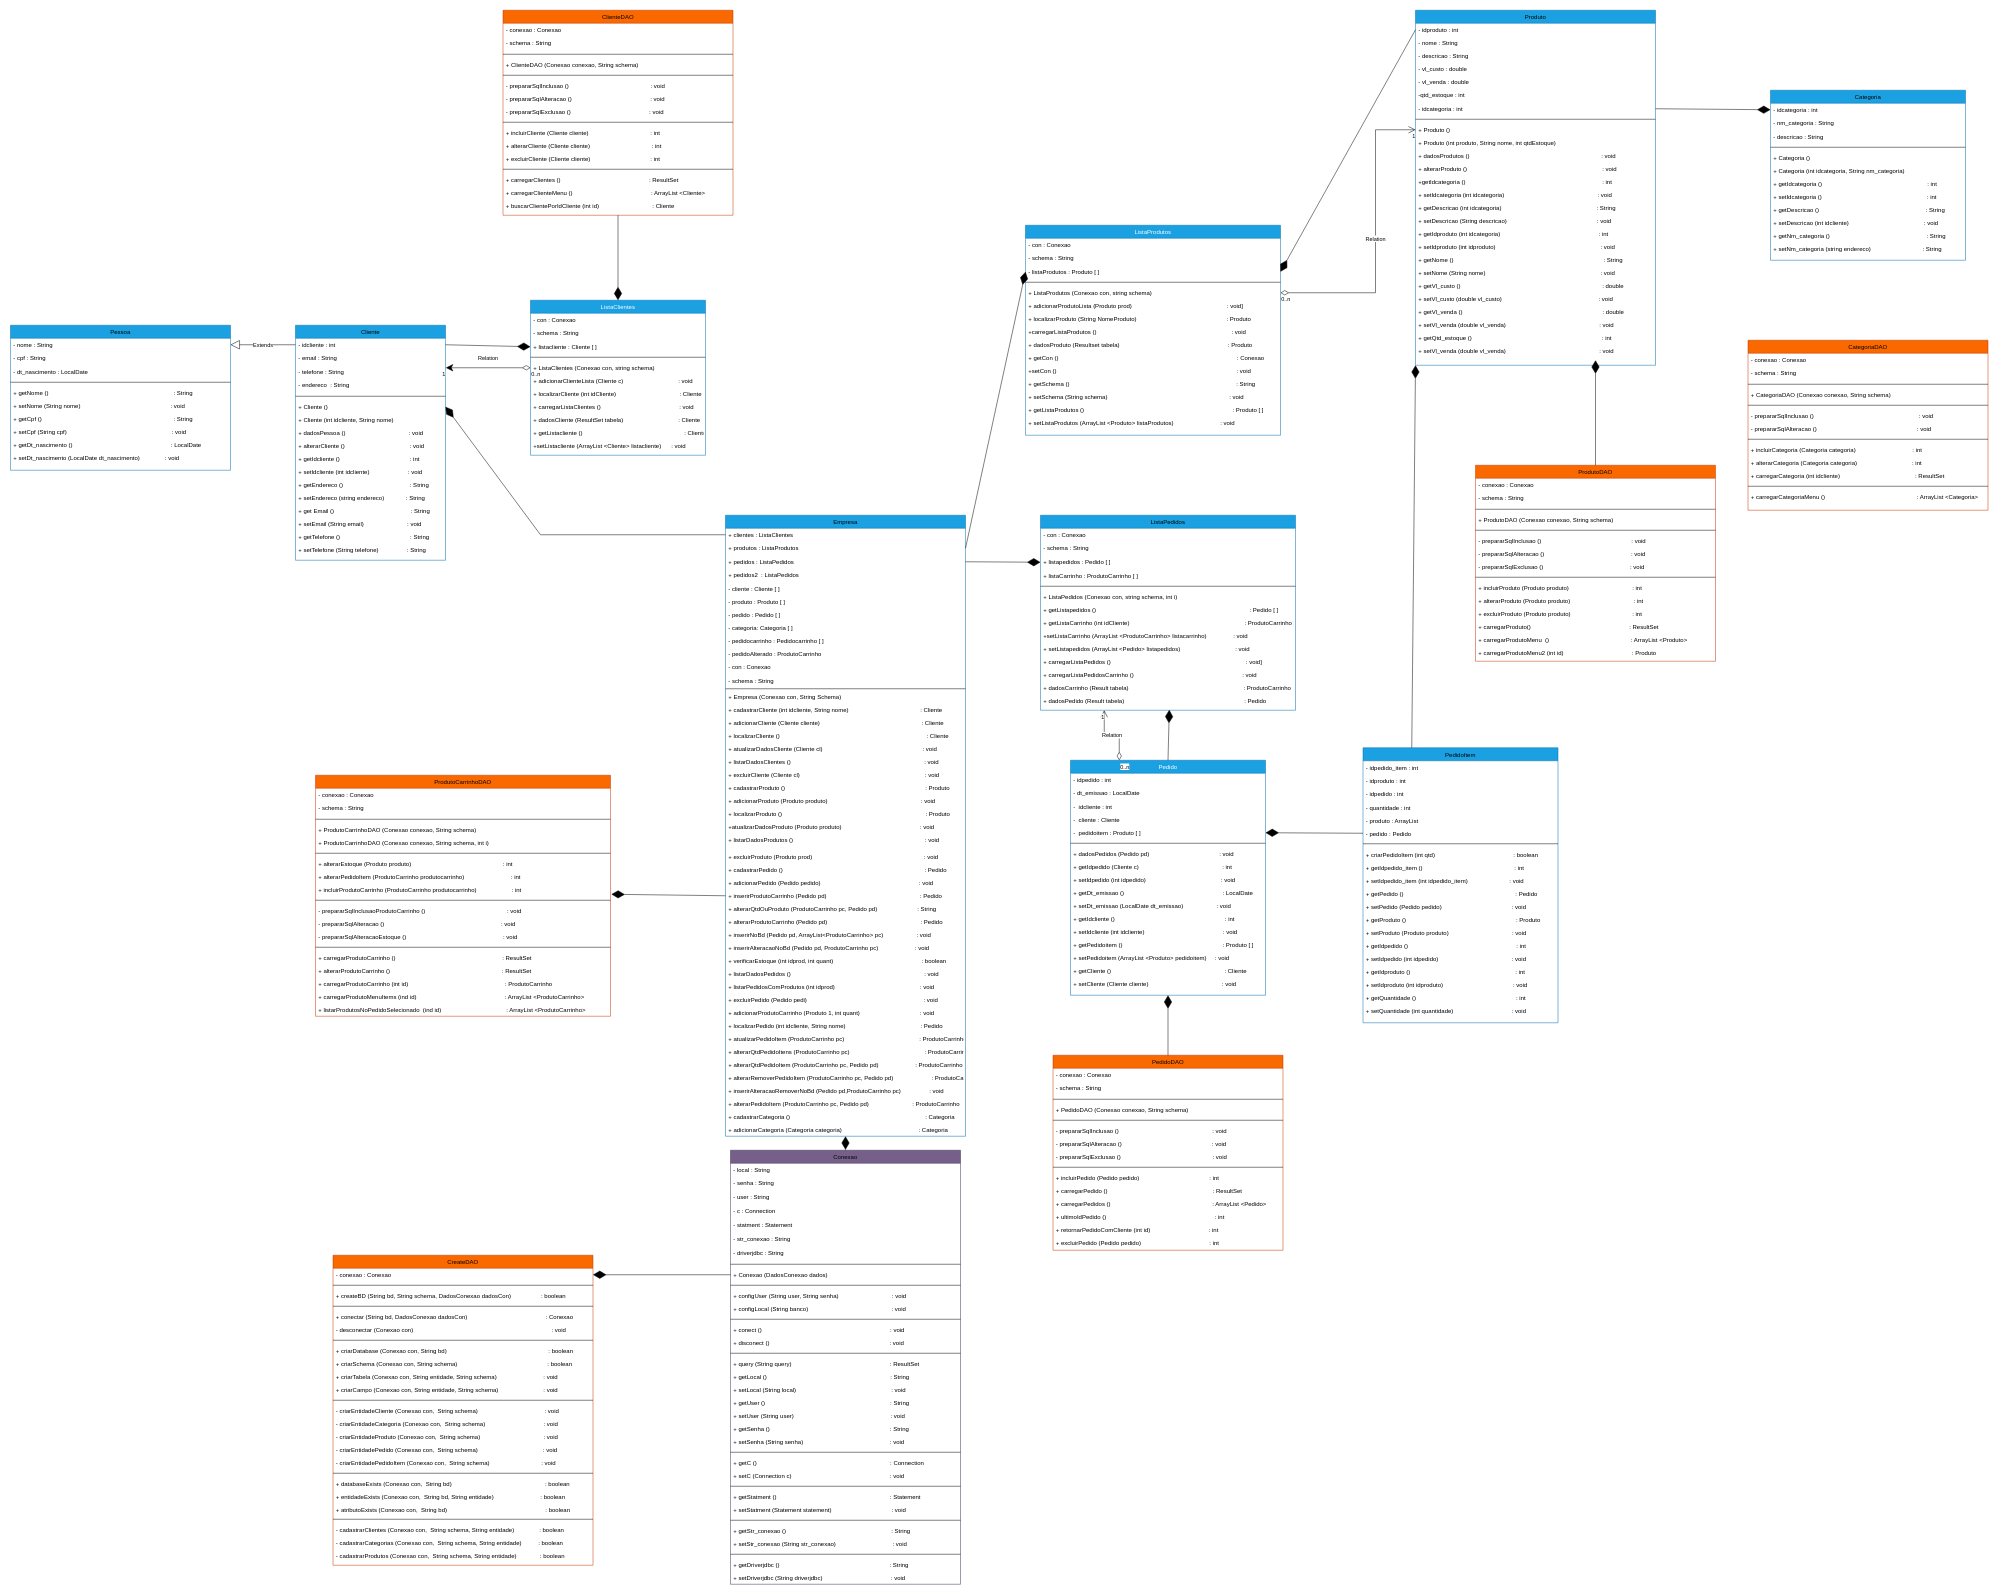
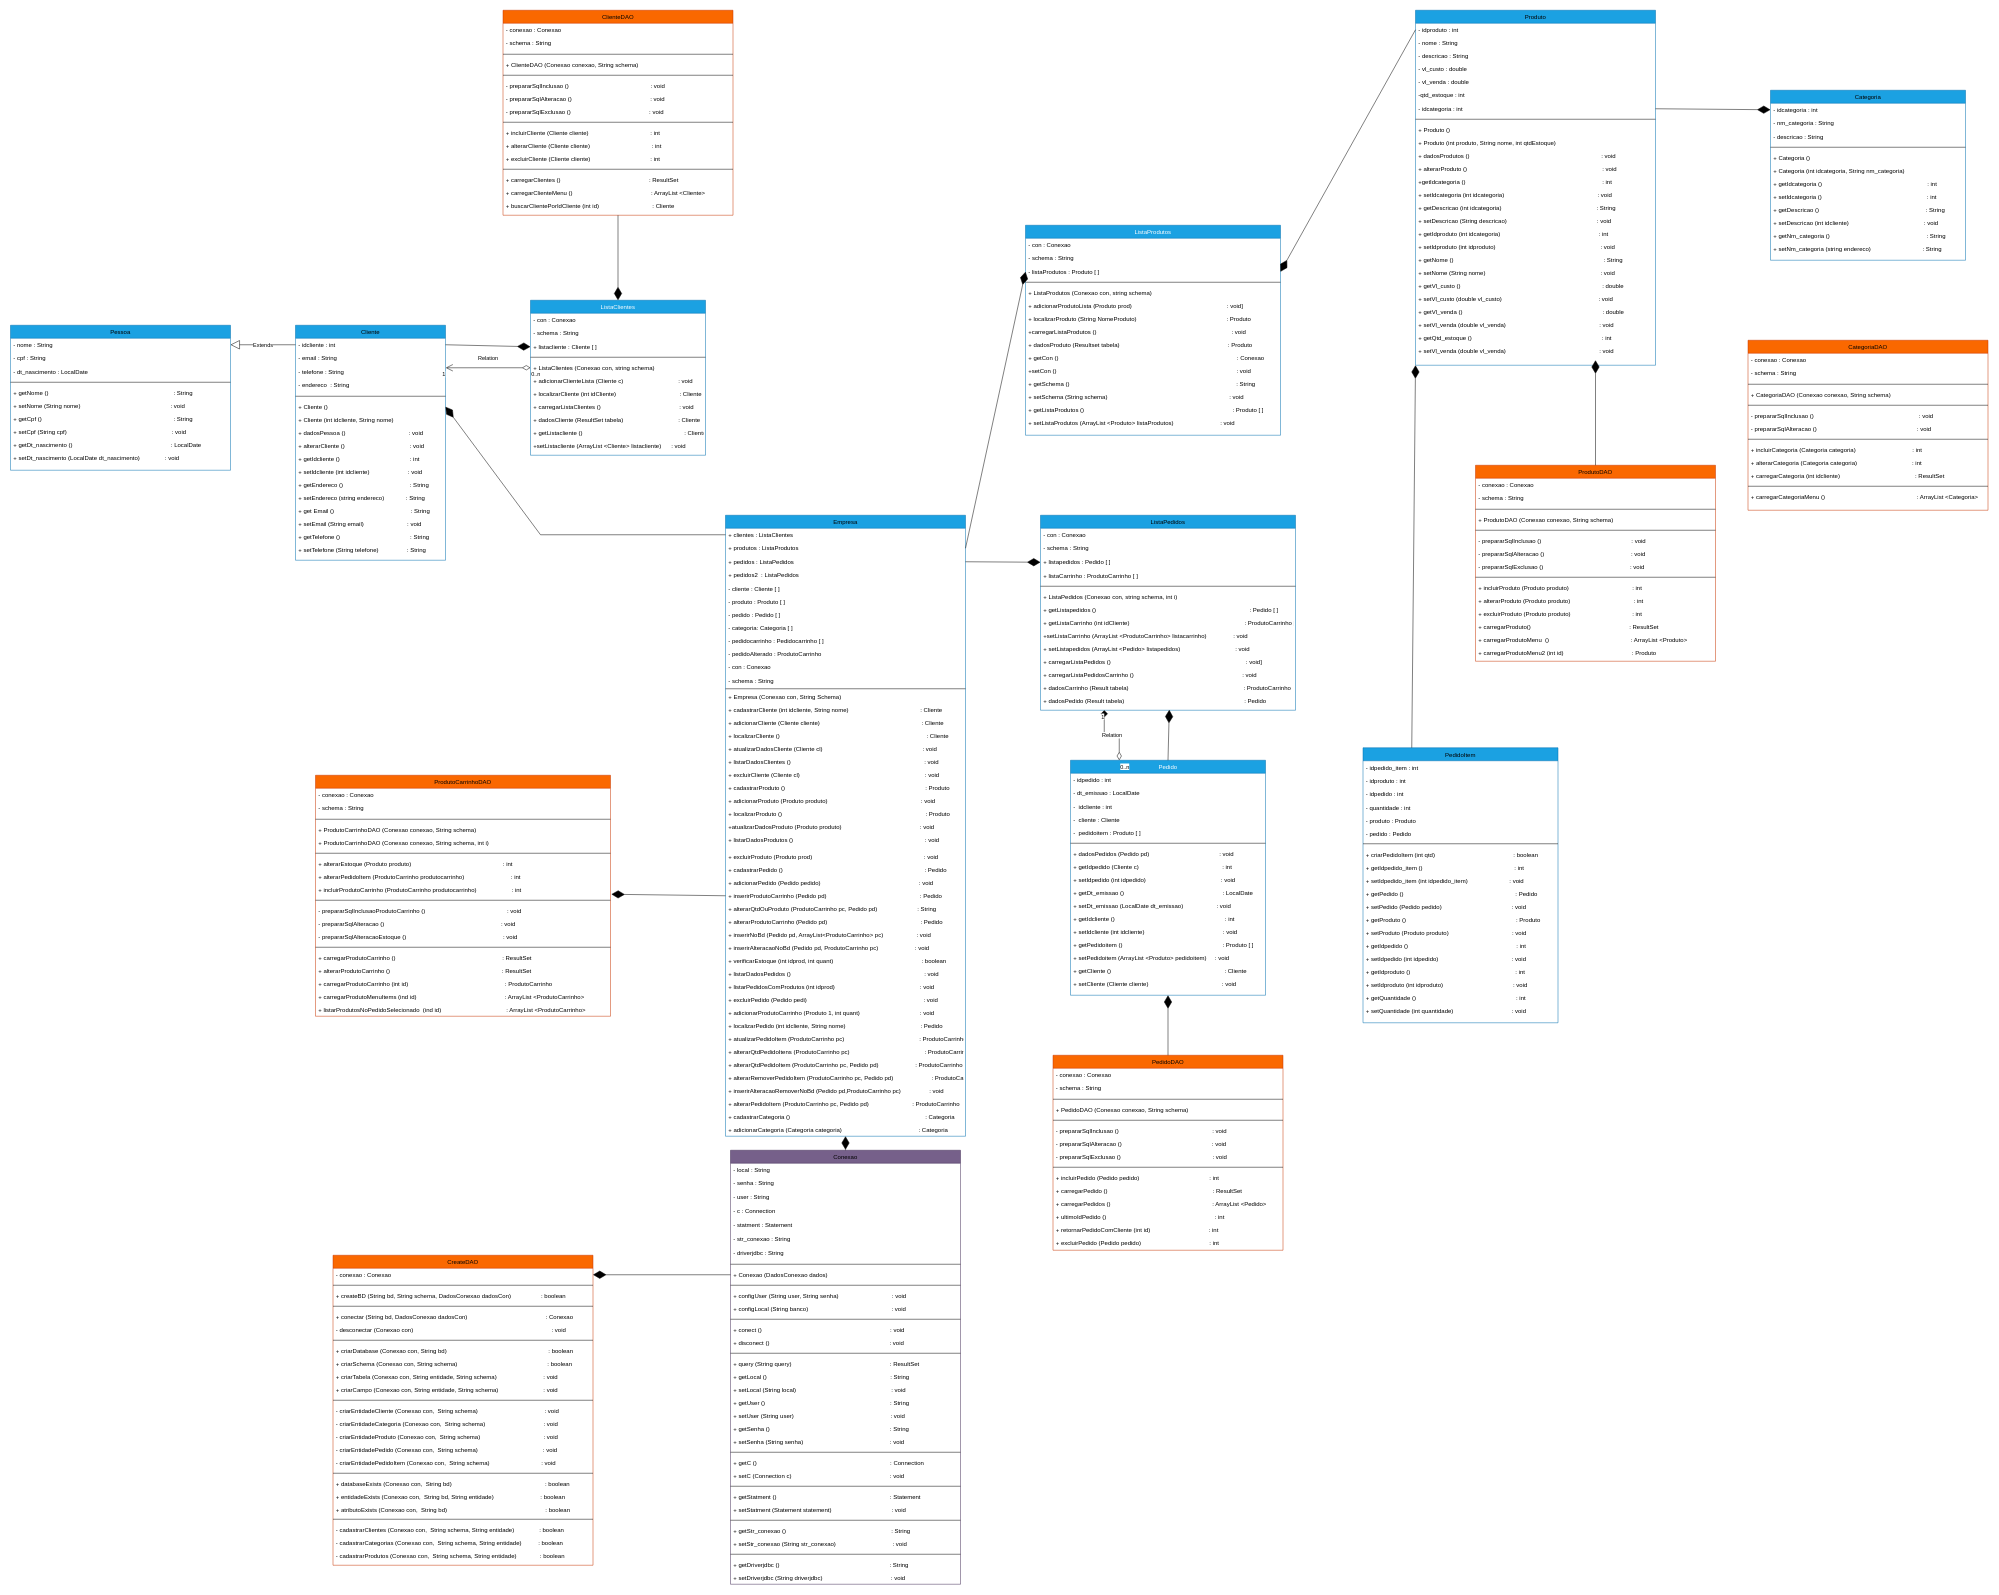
(1375, 237) -> none
(453, 368) -> (451, 368)
(1104, 714) -> (1104, 717)
(1397, 821) -> (1394, 821)
(1279, 833) -> none
